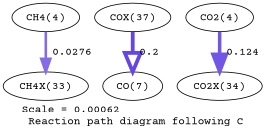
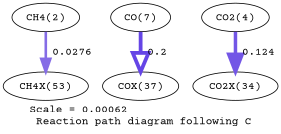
(46, 17) -> (46, 17)
(133, 42) -> (141, 42)
(46, 86) -> (46, 86)
